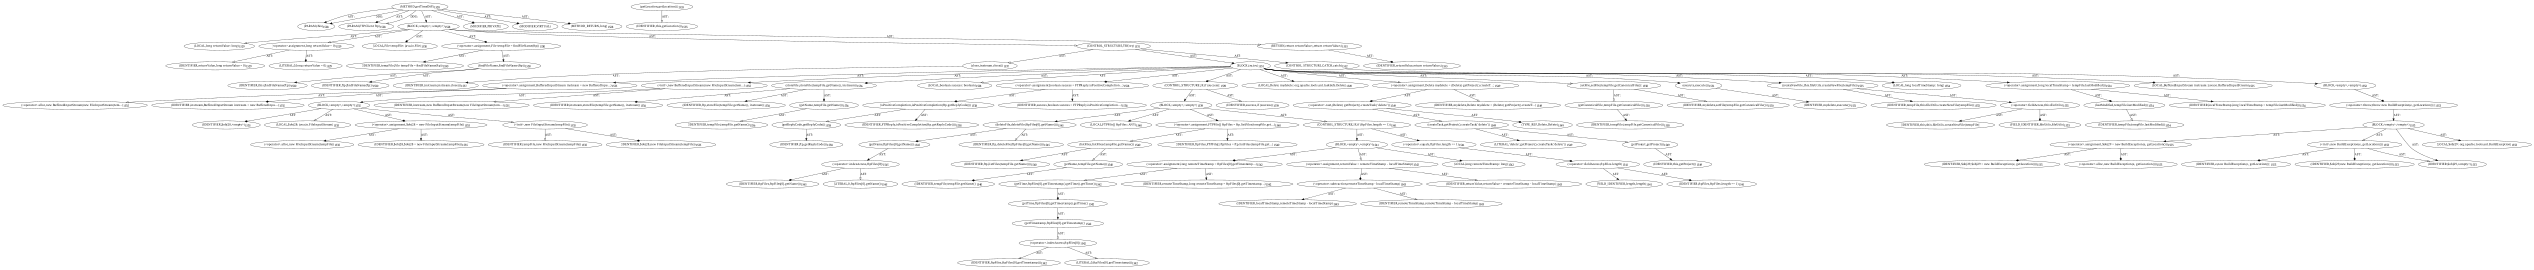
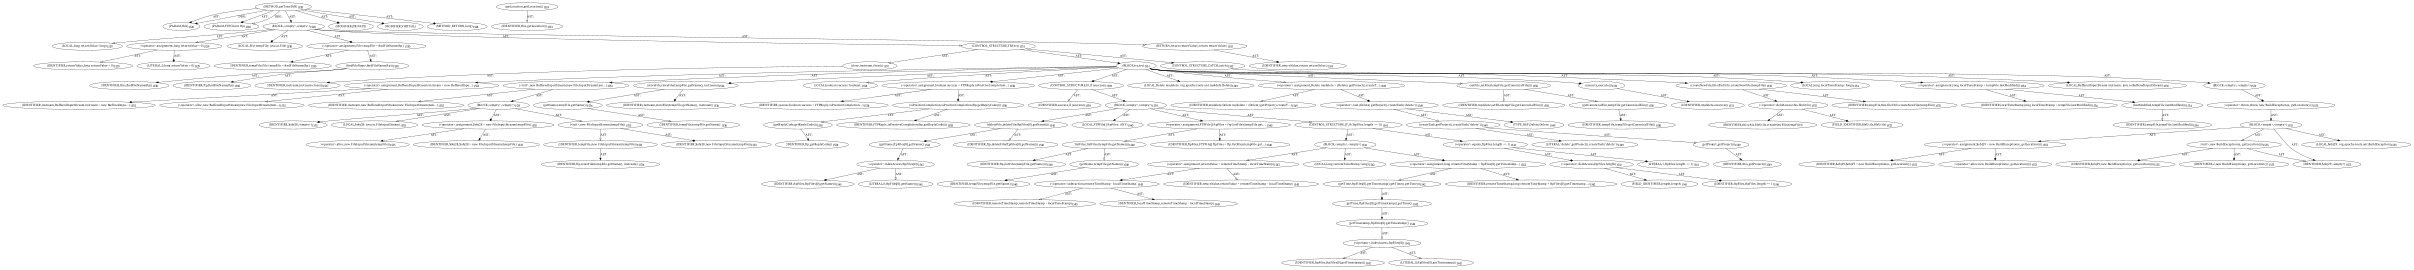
(776, 95) -> (600, 153)
none -> (1673, 164)
